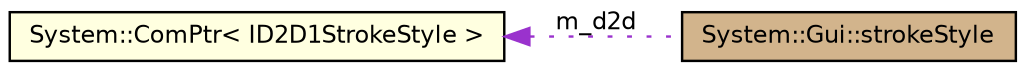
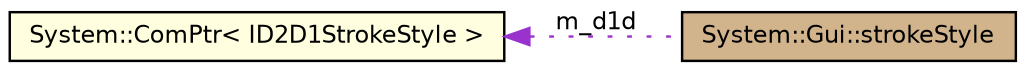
(593, 23) -> (593, 23)
